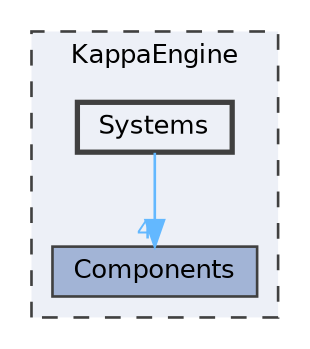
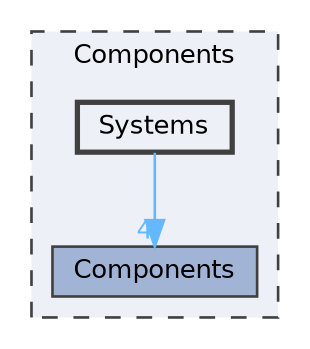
(155, 56) -> (155, 56)
